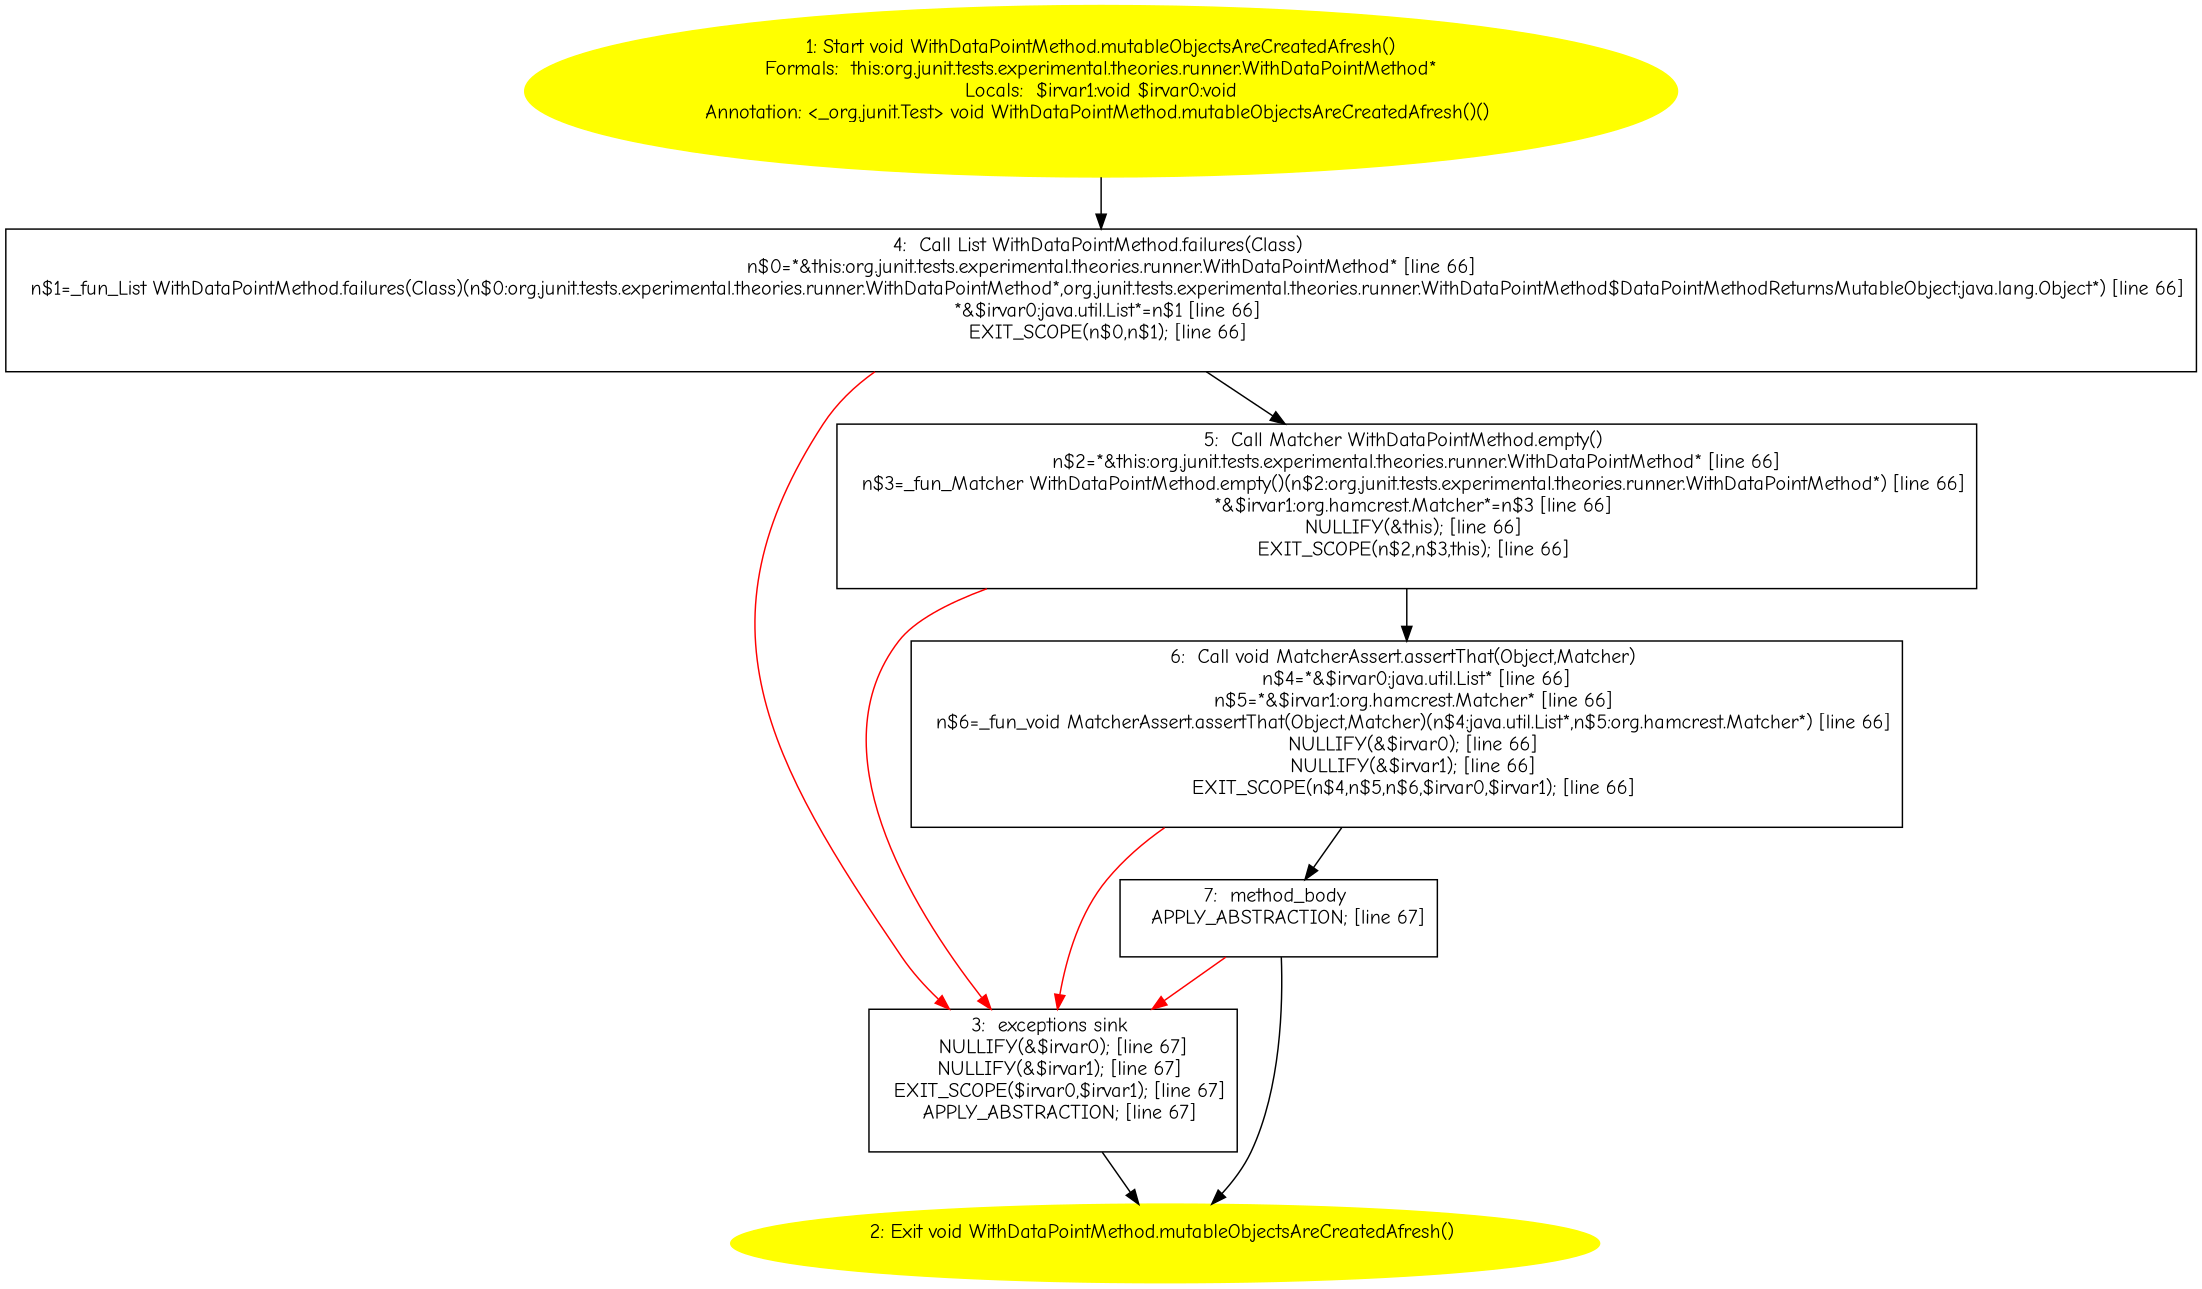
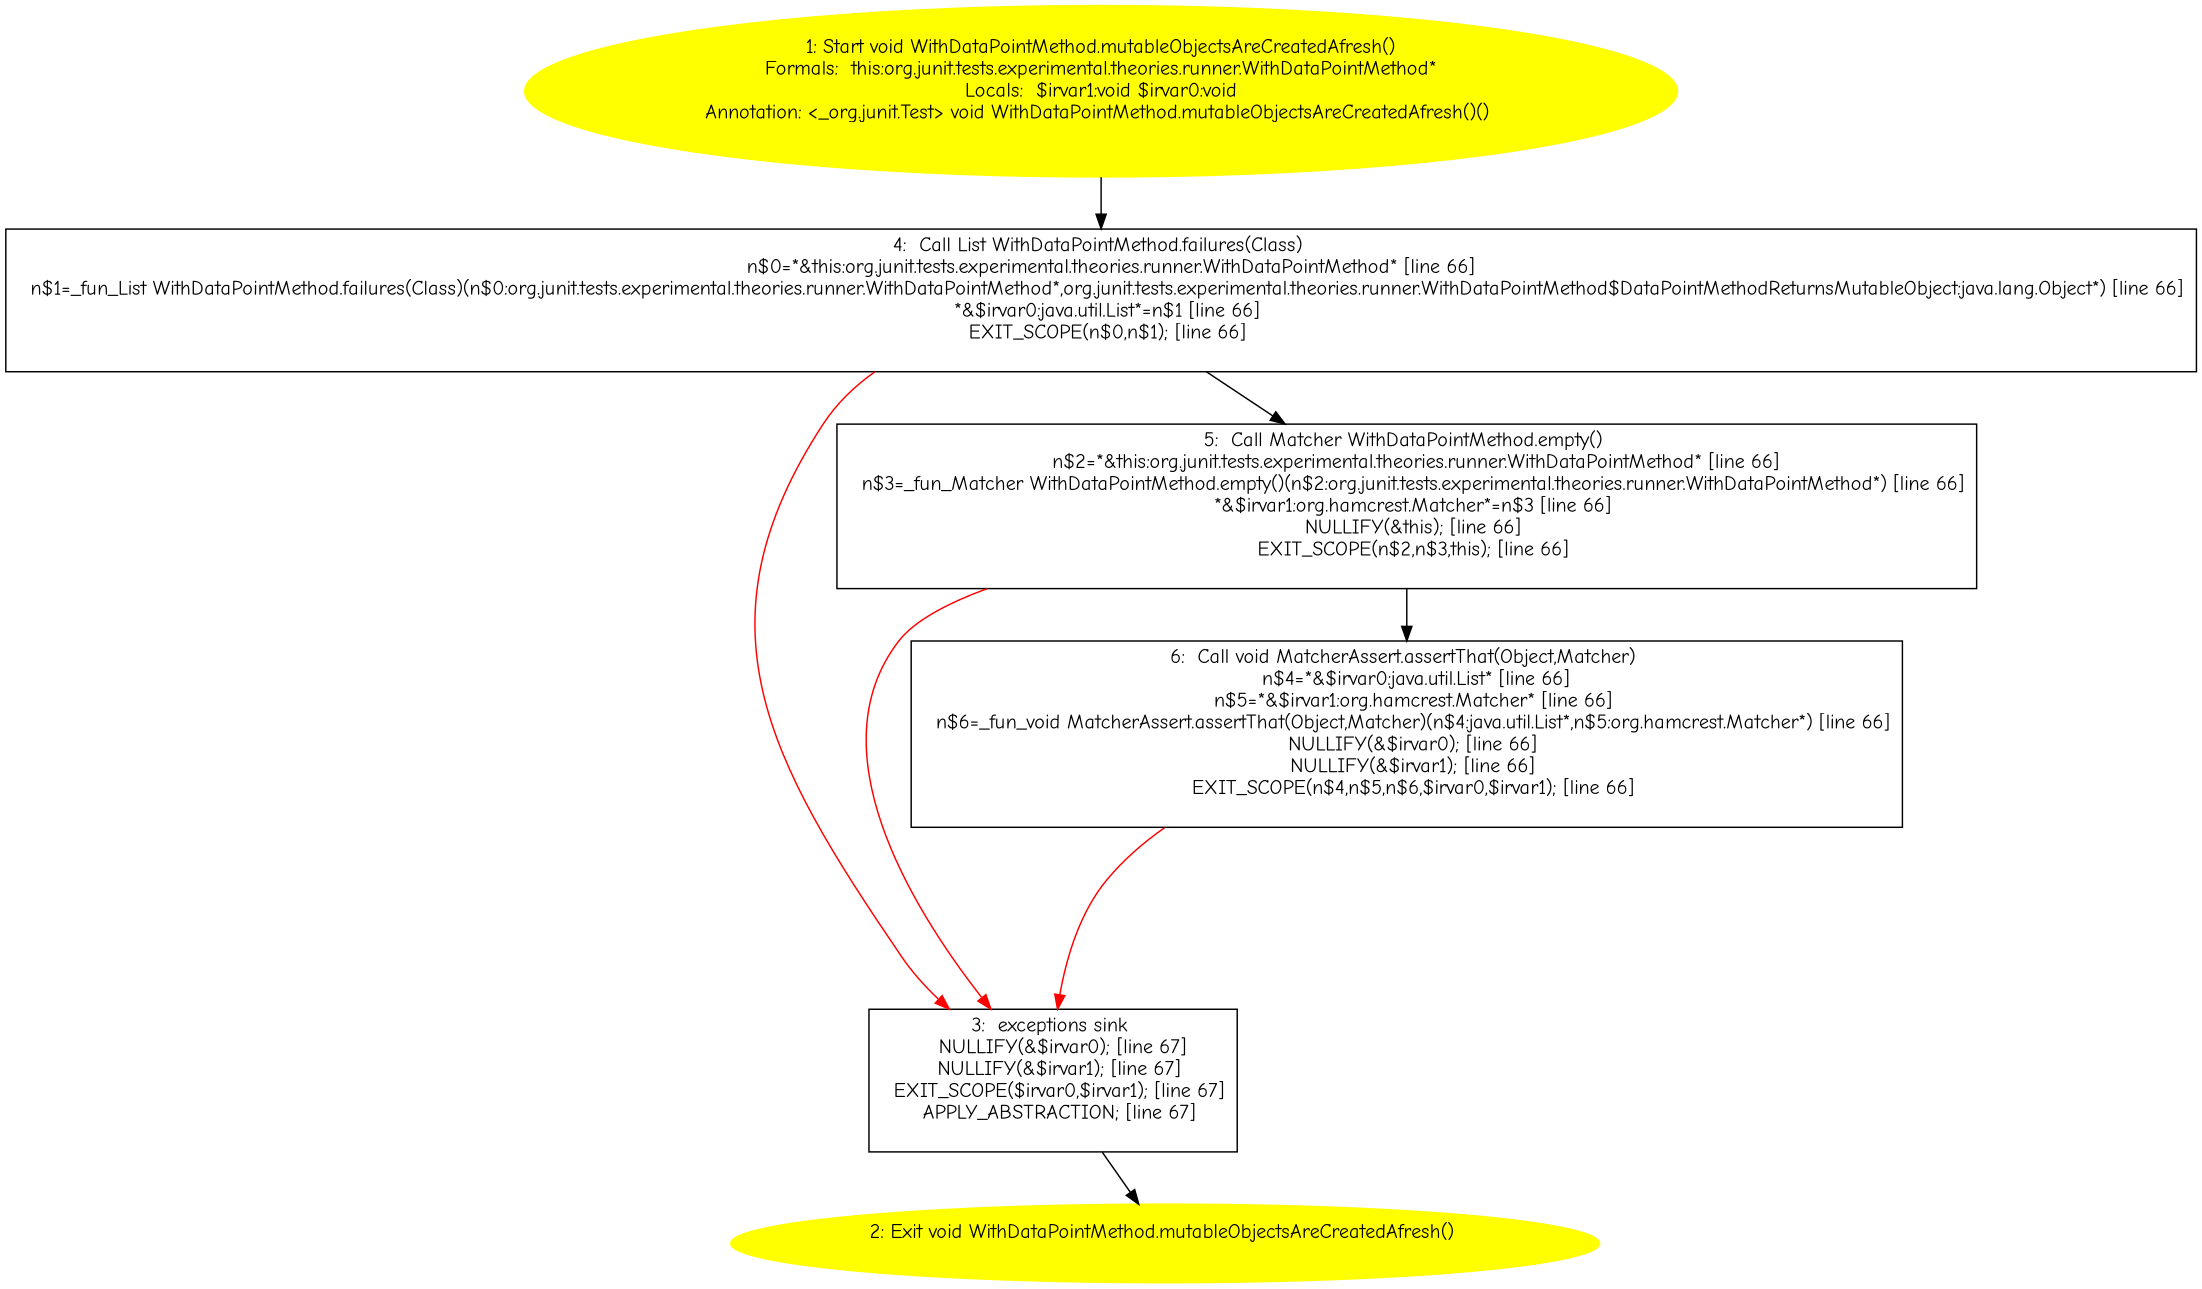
(1279, 918) -> none
